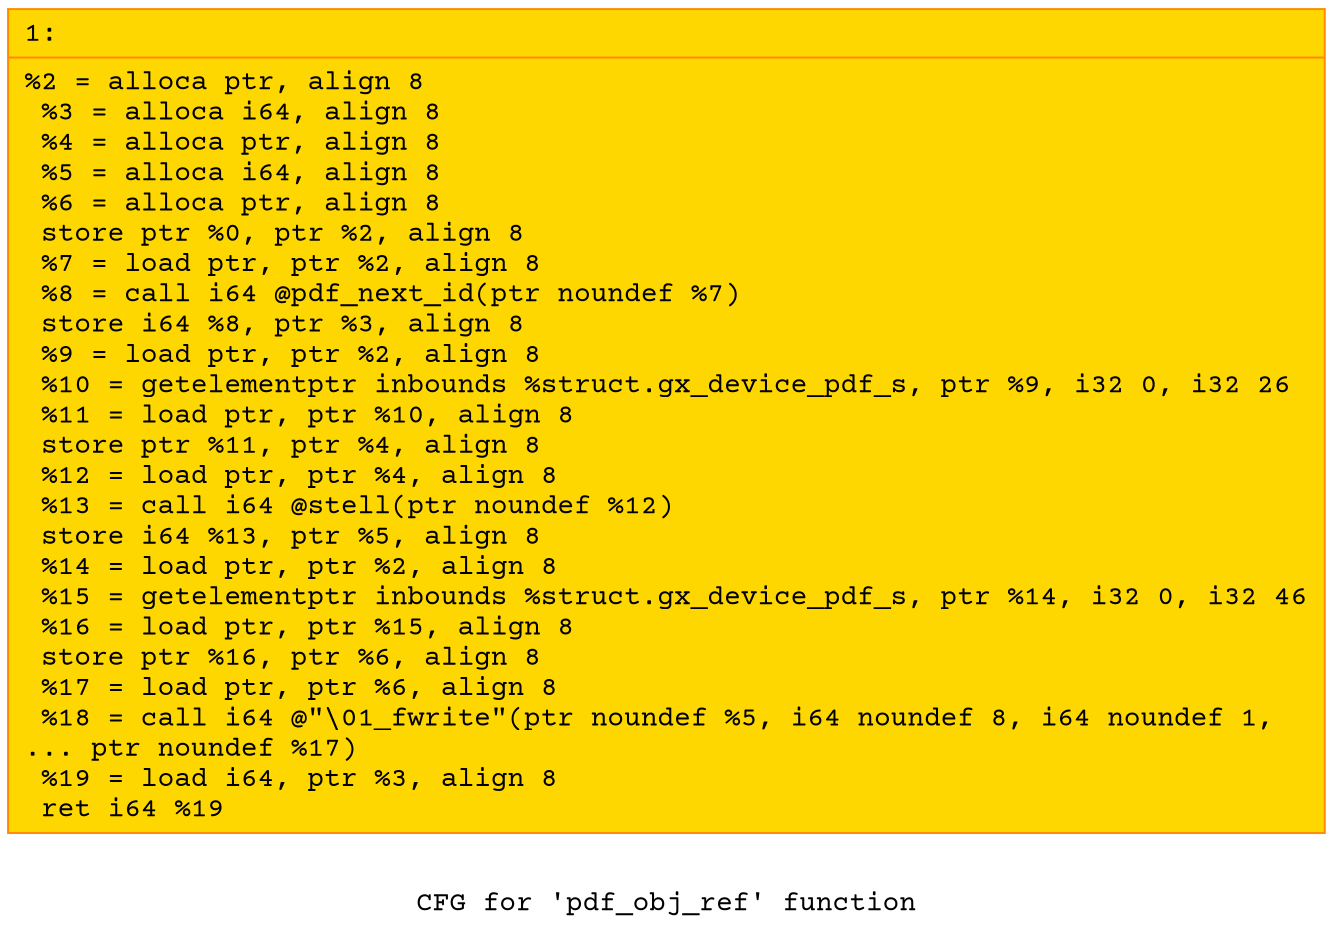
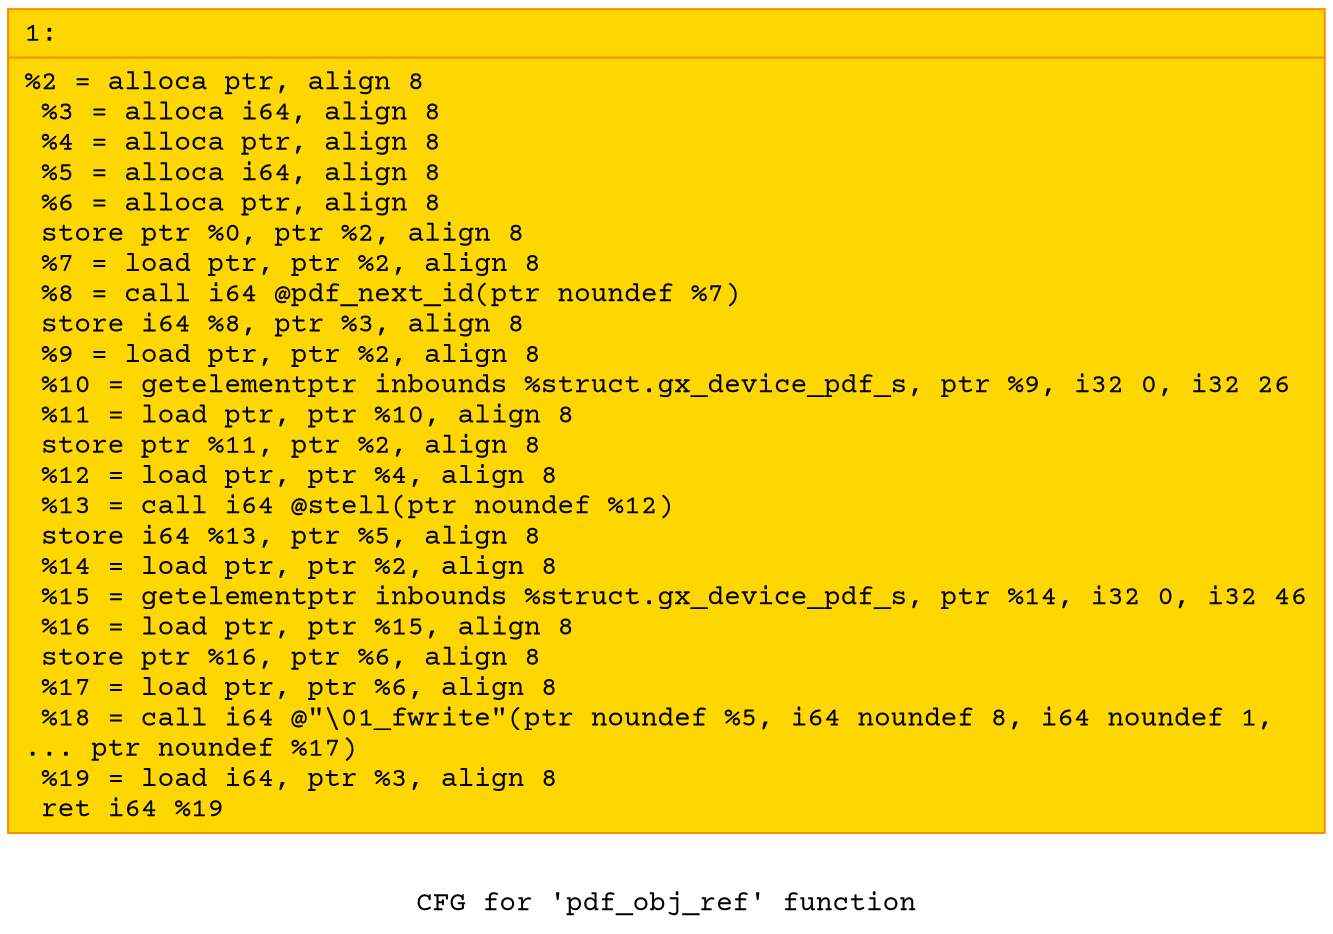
(283, 444) -> (283, 444)
